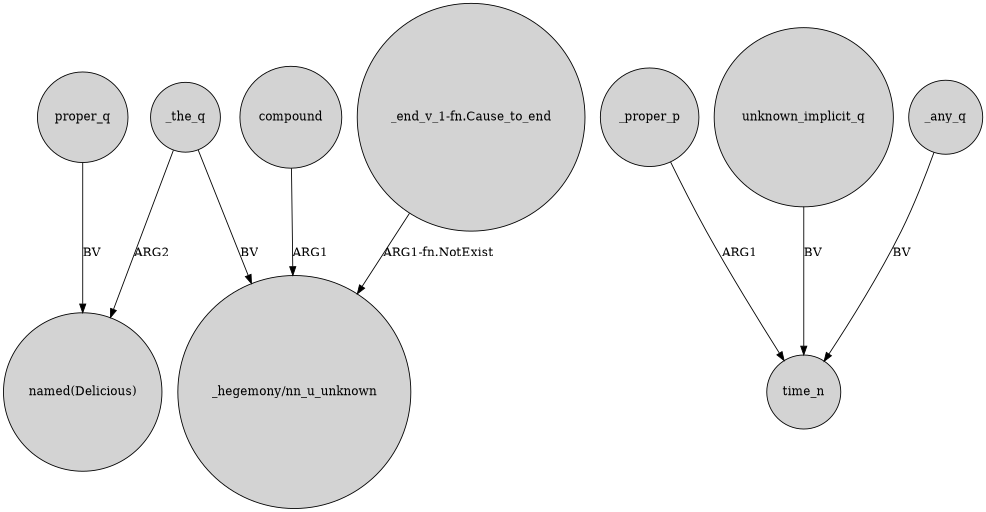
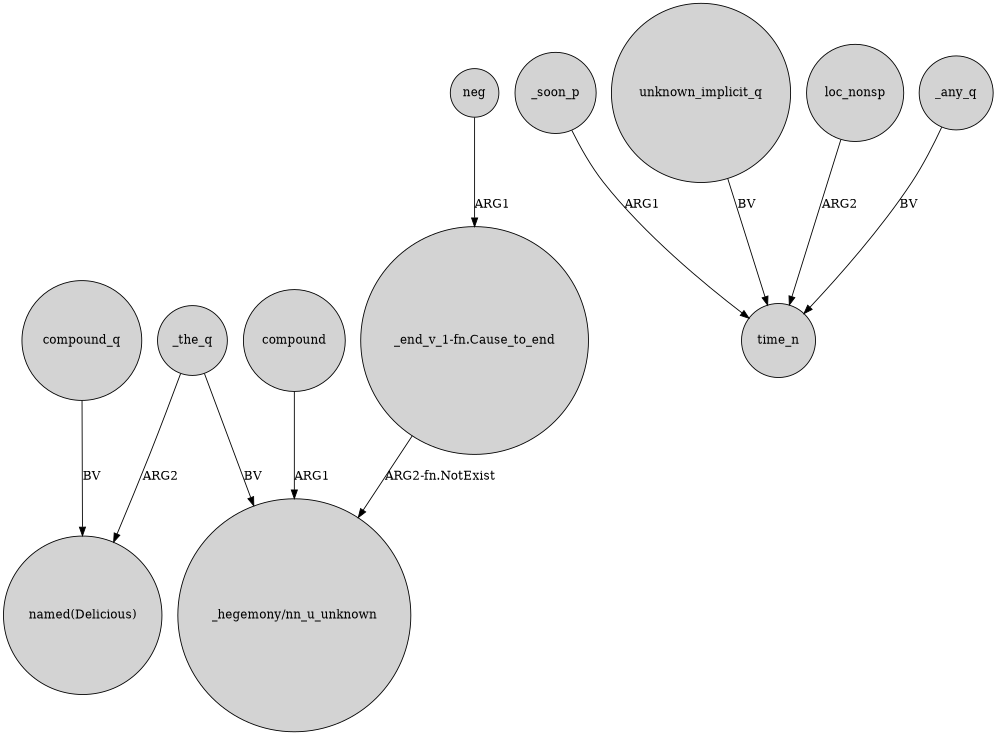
none -> (475, 93)
none -> (855, 93)
(83, 117) -> (82, 341)
(650, 117) -> (556, 93)
(438, 253) -> (440, 476)
